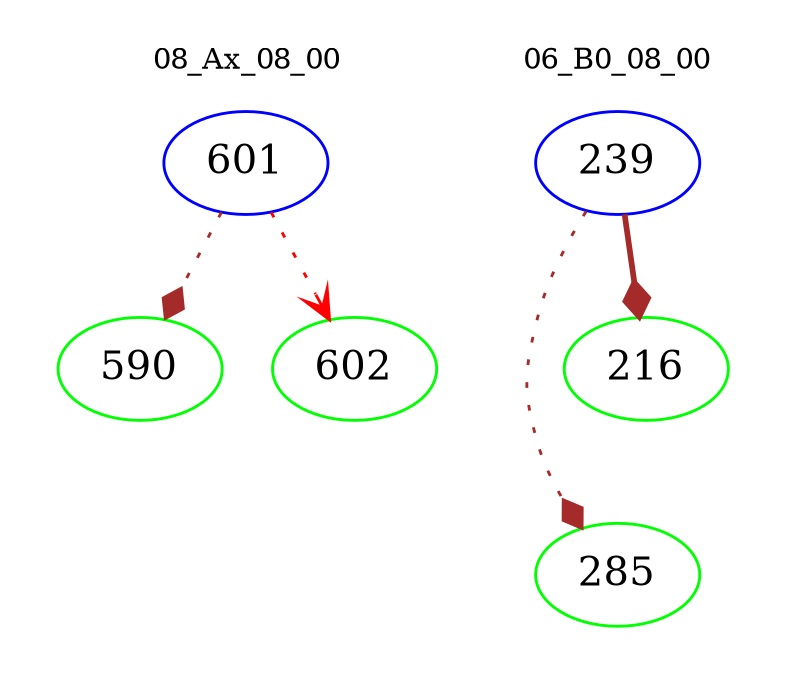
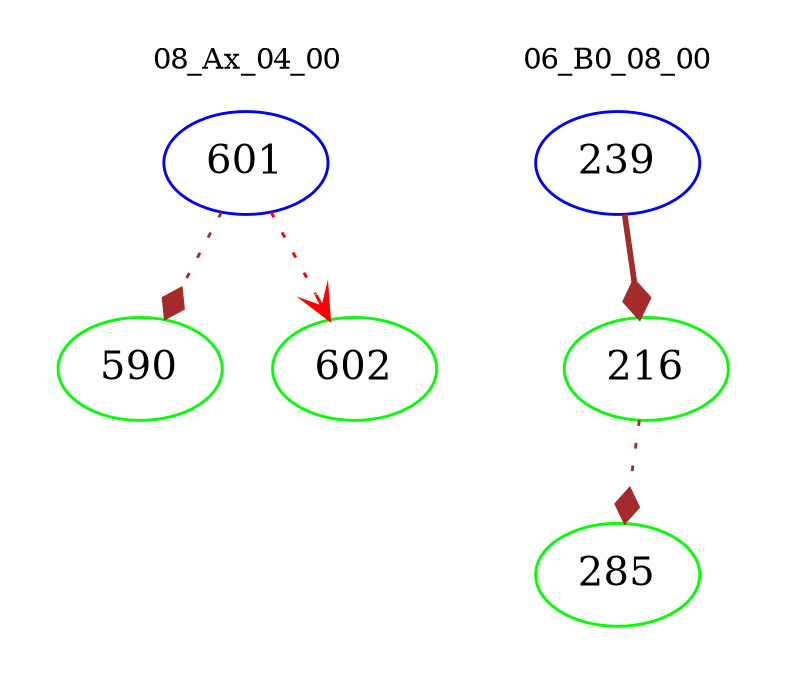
(247, 61) -> (247, 61)
(530, 353) -> (635, 454)
